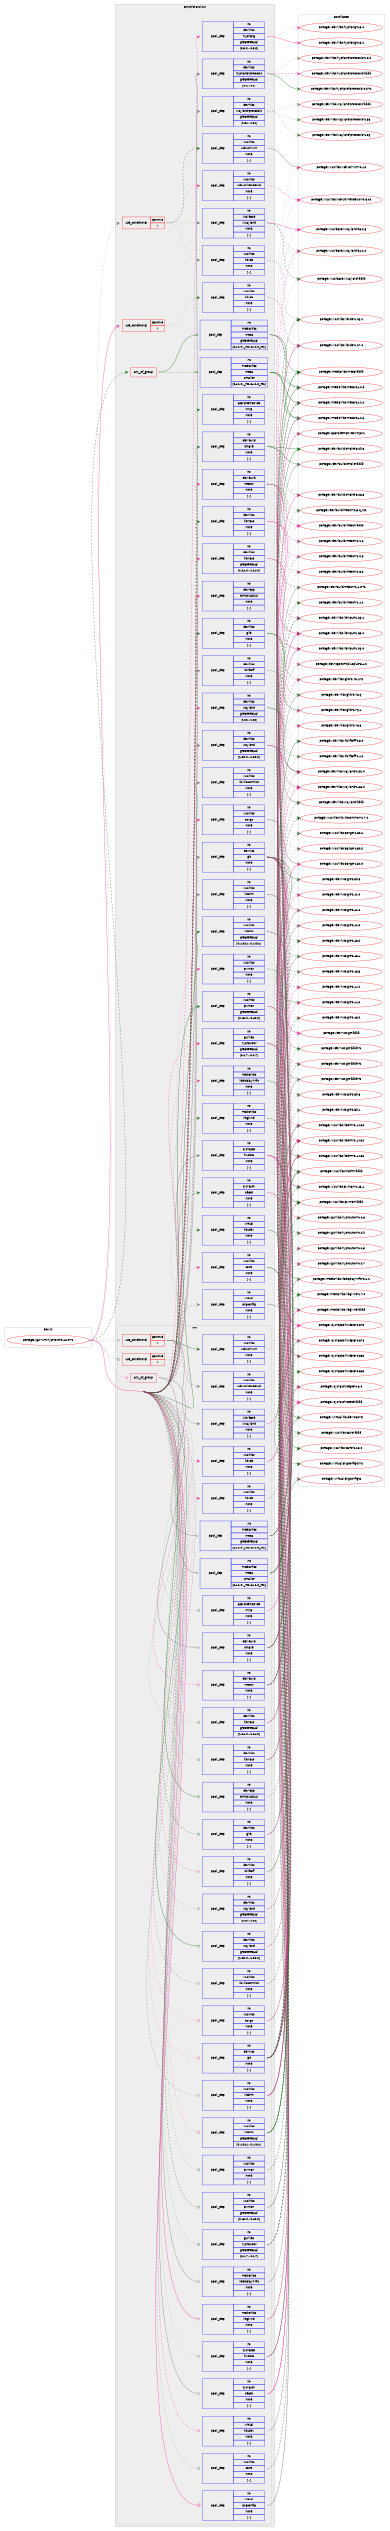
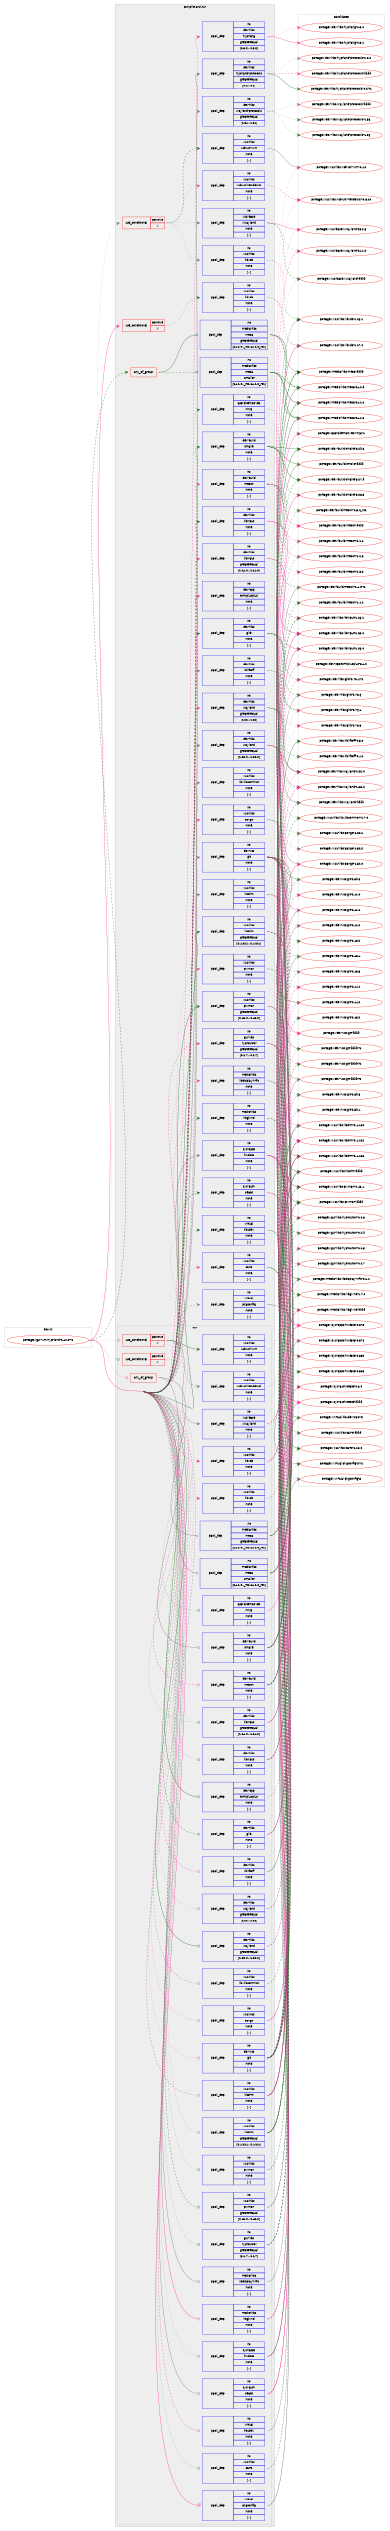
none -> (341, 480)
